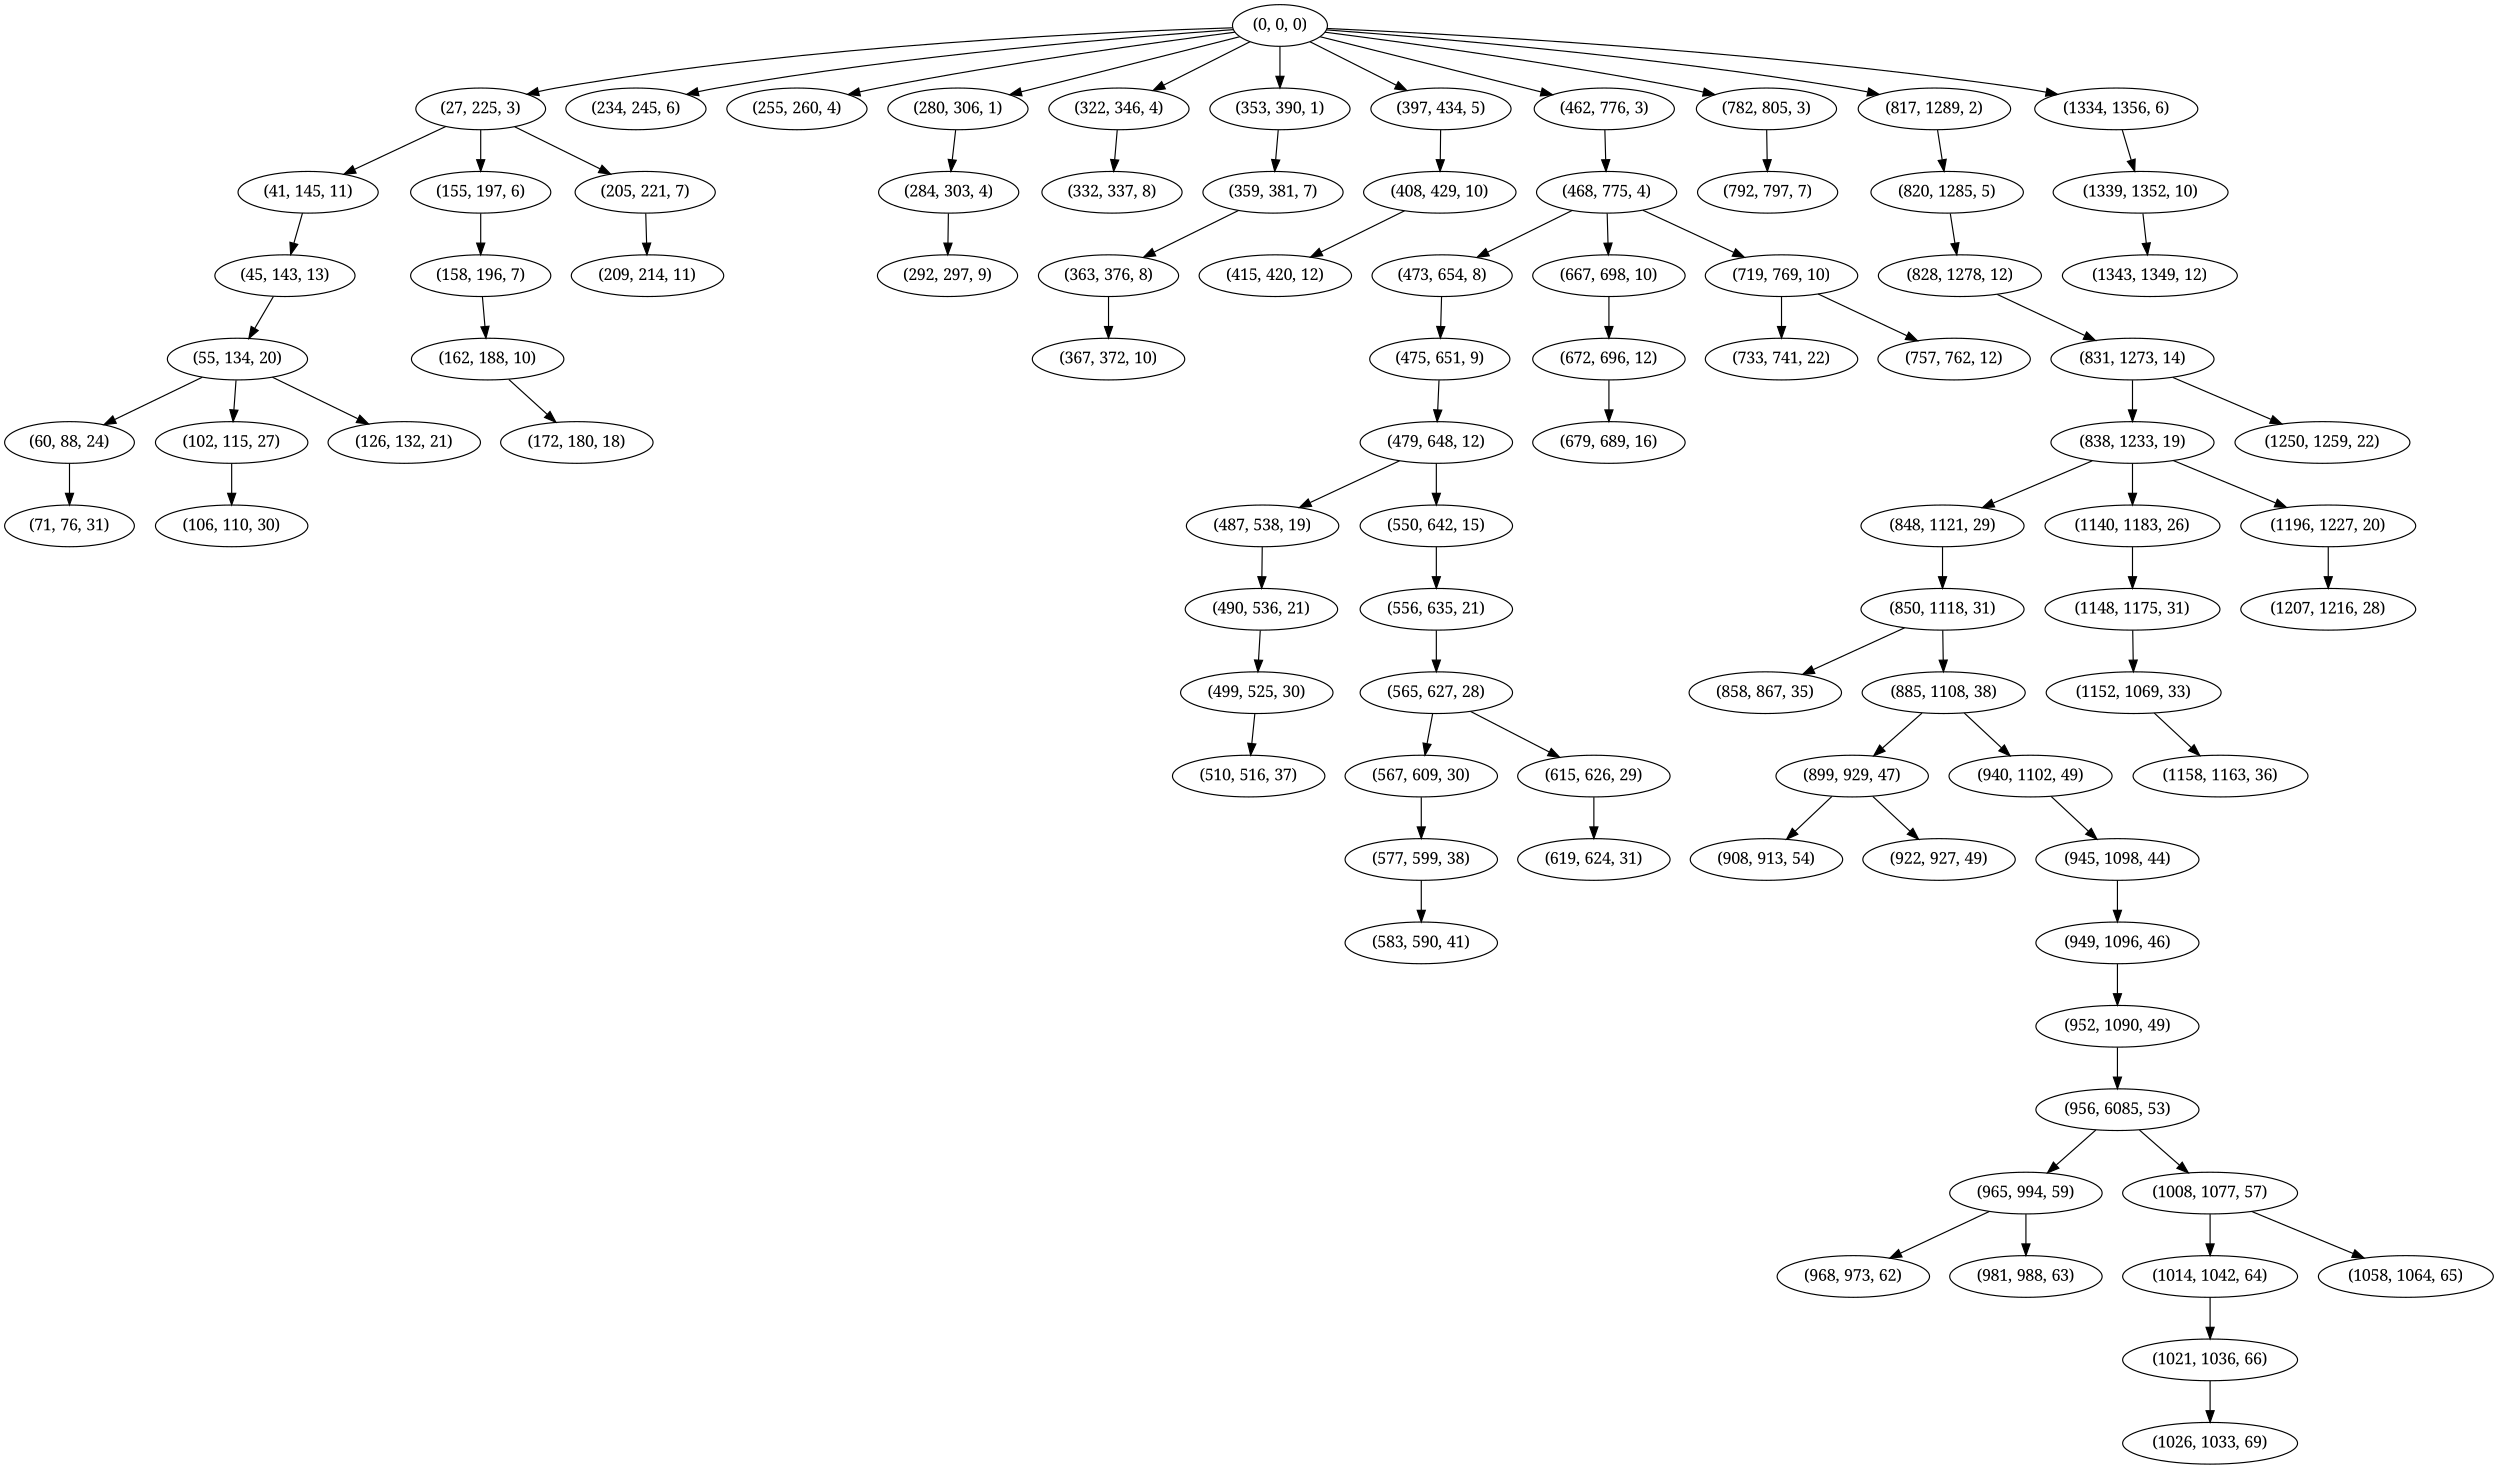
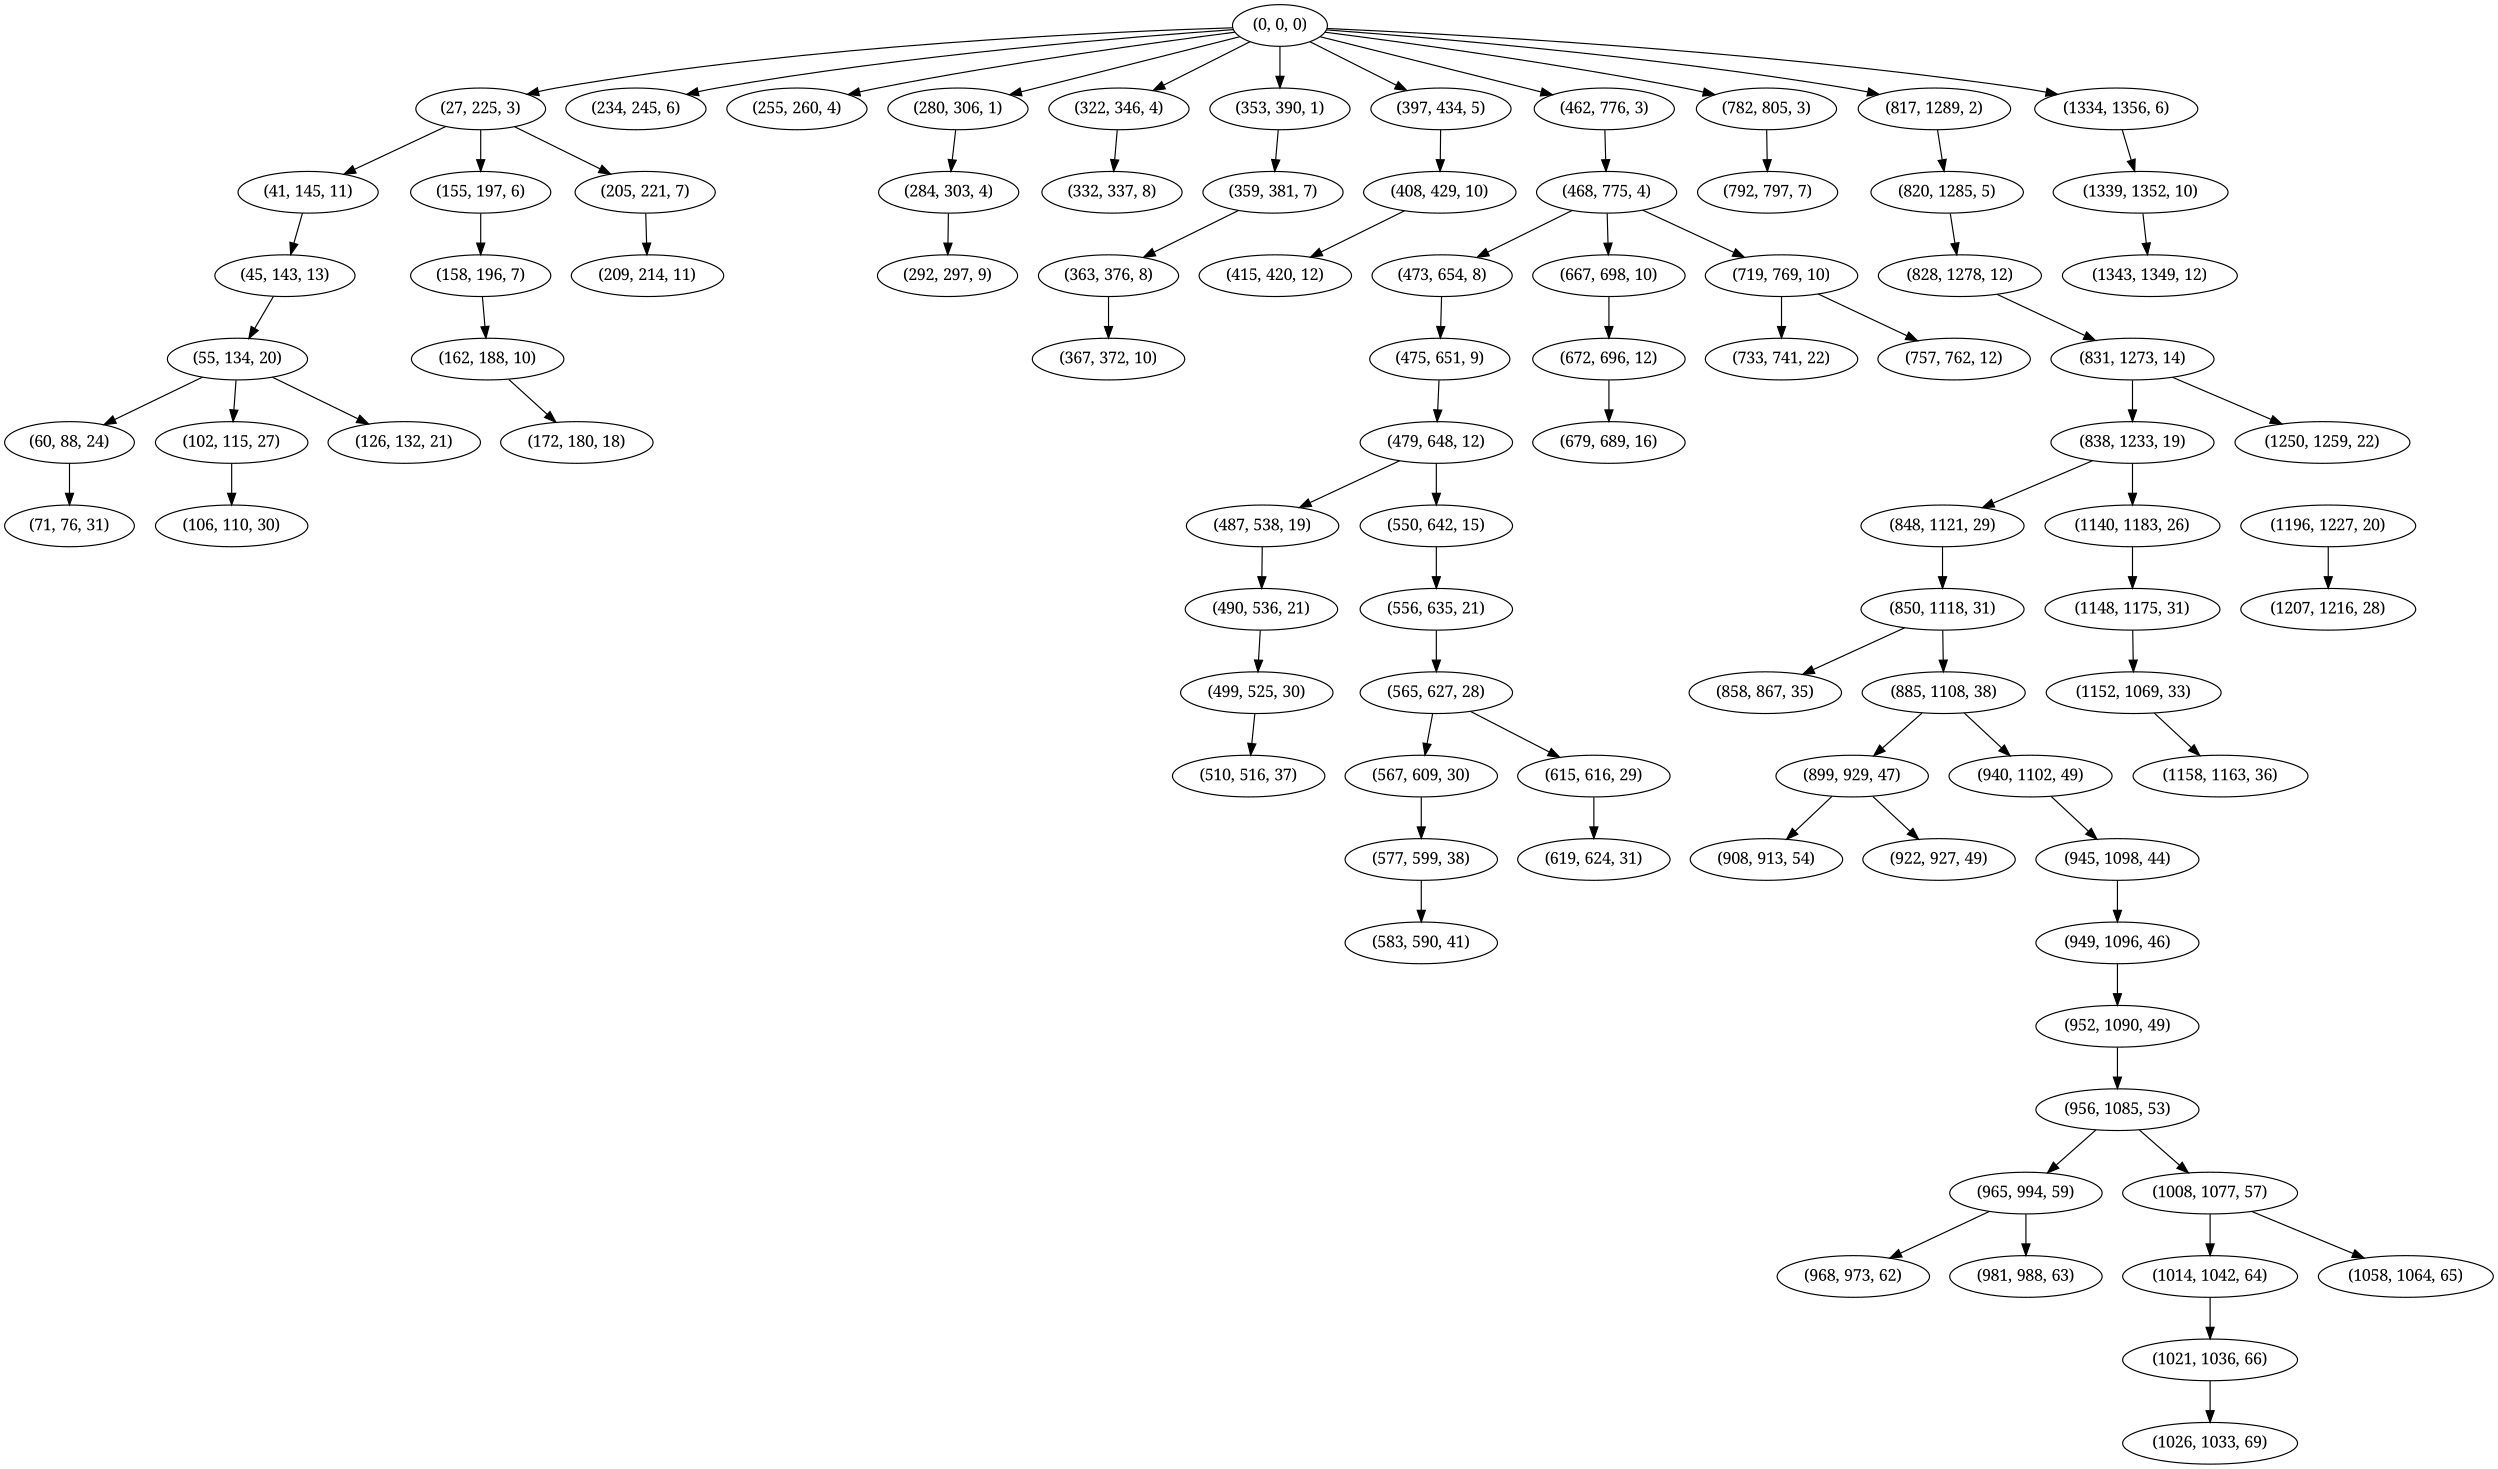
(2225, 482) -> none
(1594, 776) -> (1594, 776)
(2117, 1110) -> (2117, 1110)
